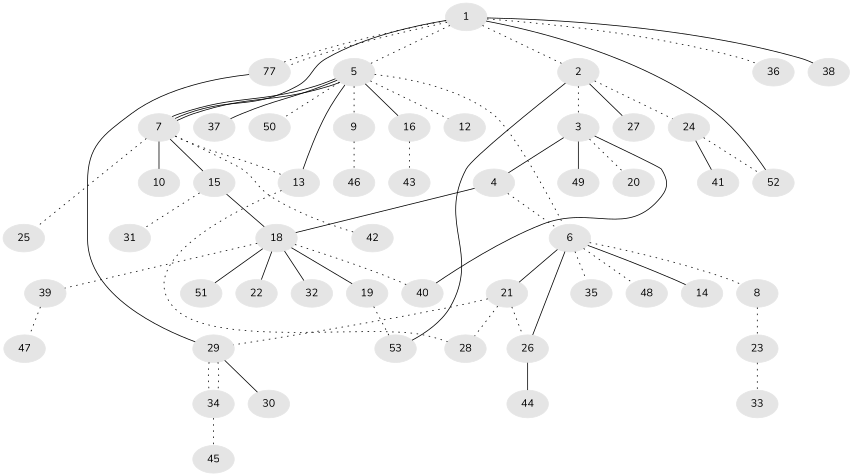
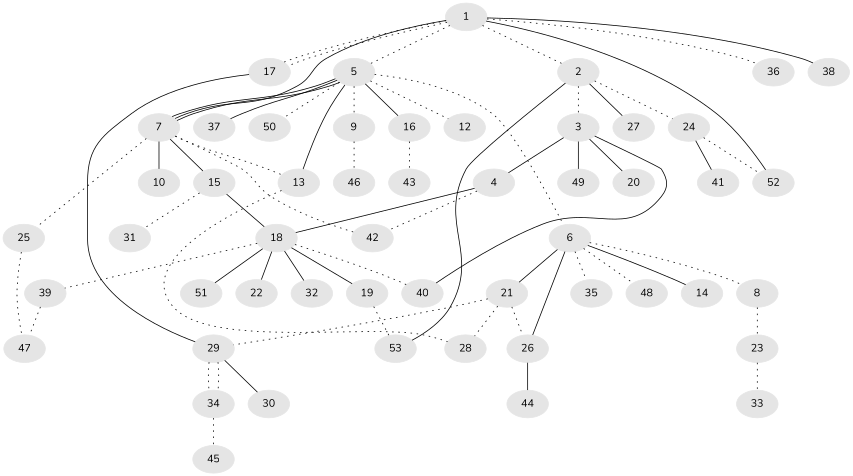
(270, 72) -> (270, 72)
(606, 155) -> (606, 155)
(532, 210) -> (433, 210)
none -> (17, 293)
